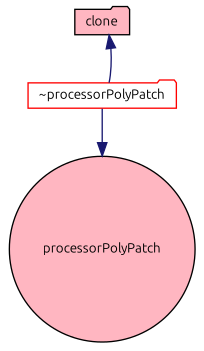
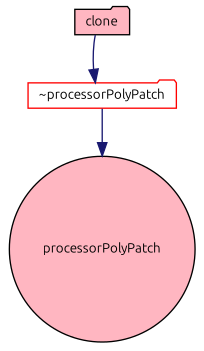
(111, 66) -> (93, 52)
